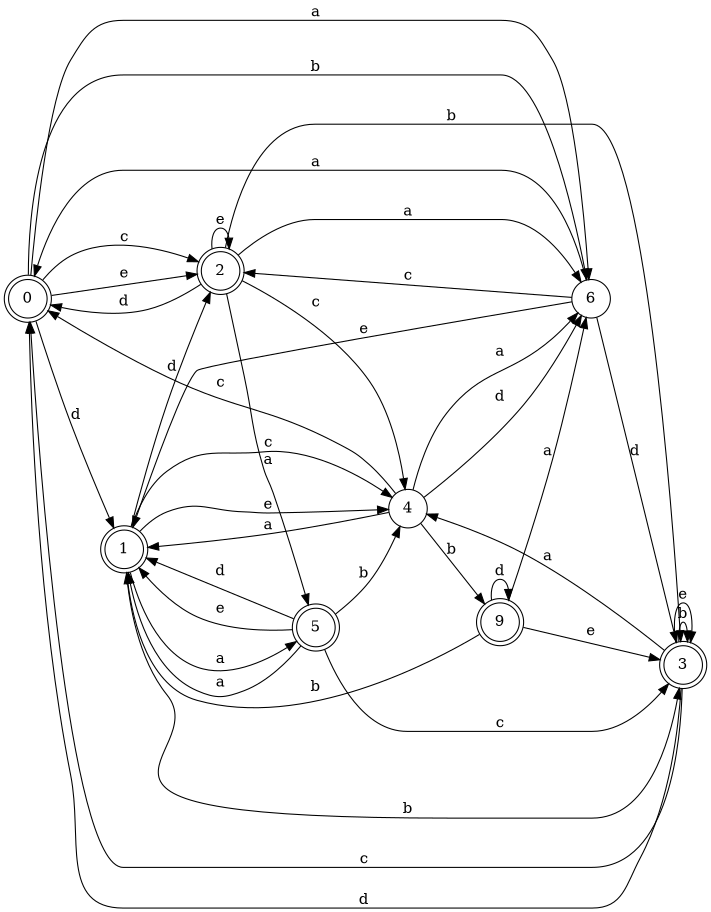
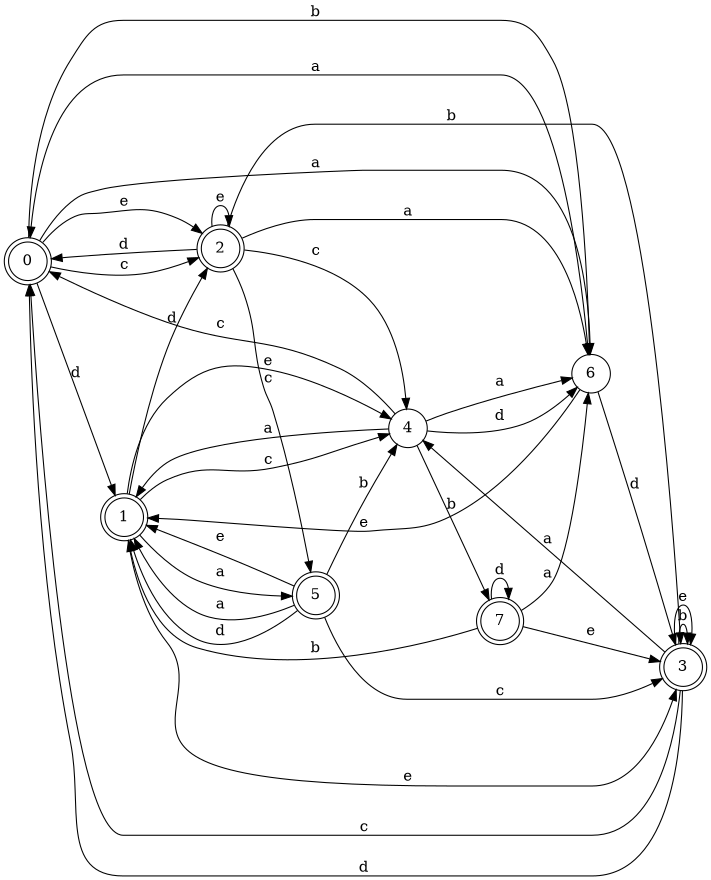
(413, 285) -> none
(268, 460) -> (268, 379)
(500, 622) -> (500, 621)
(408, 809) -> (408, 777)
